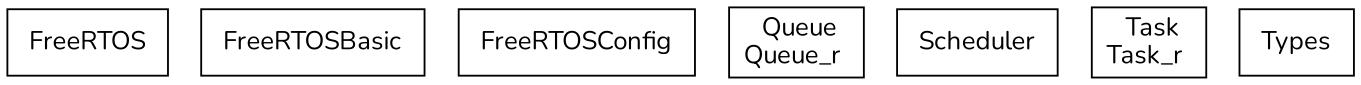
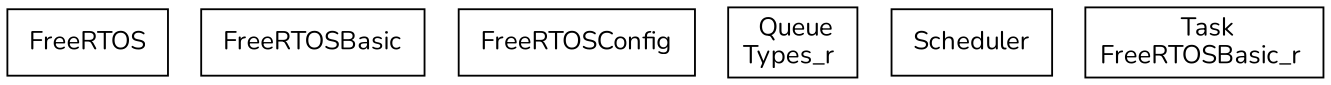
(796, 42) -> (793, 42)
(1149, 42) -> (1204, 42)
(1297, 42) -> none
